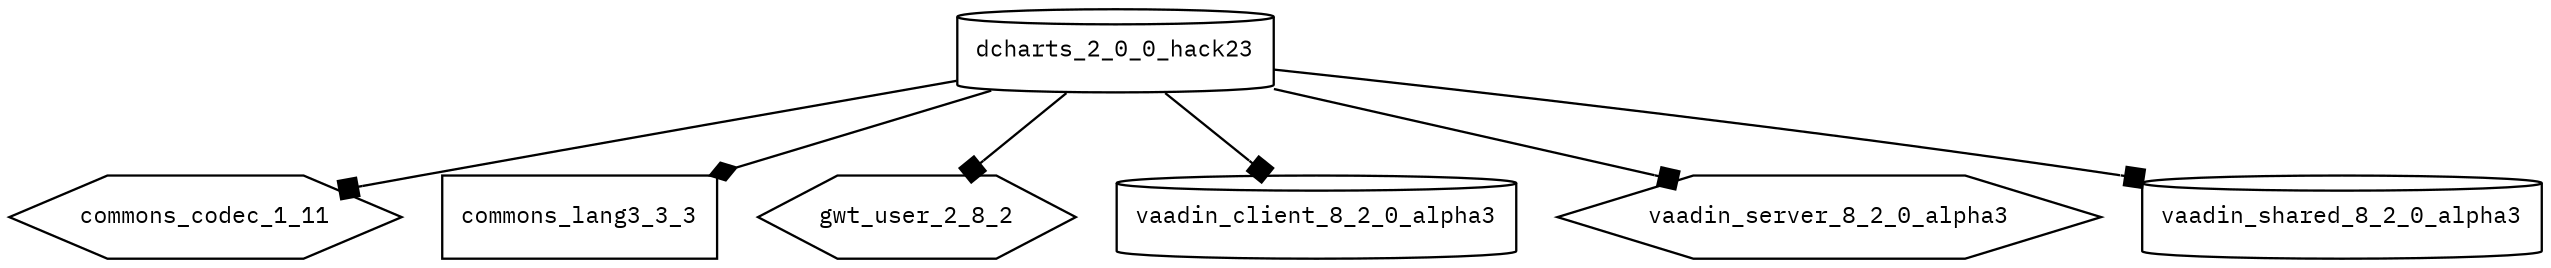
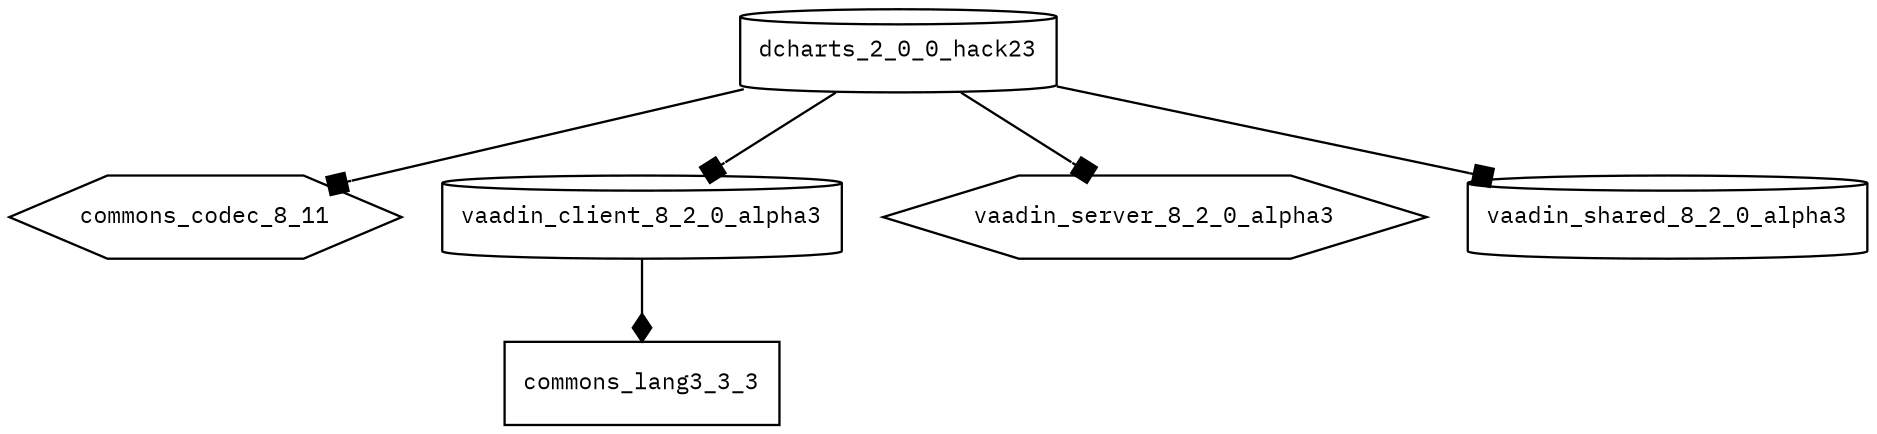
(864, 129) -> (642, 287)
(205, 217) -> (205, 217)
(917, 217) -> none
